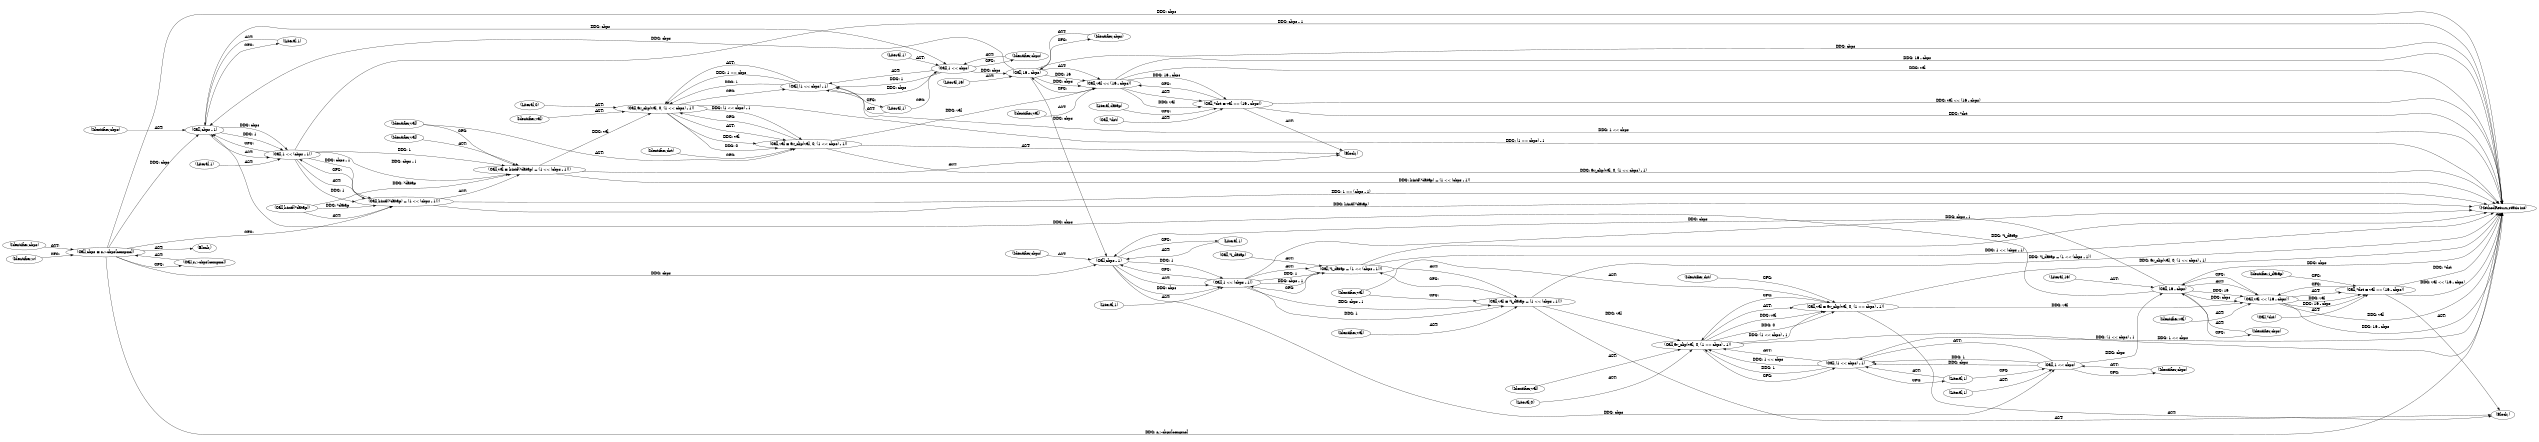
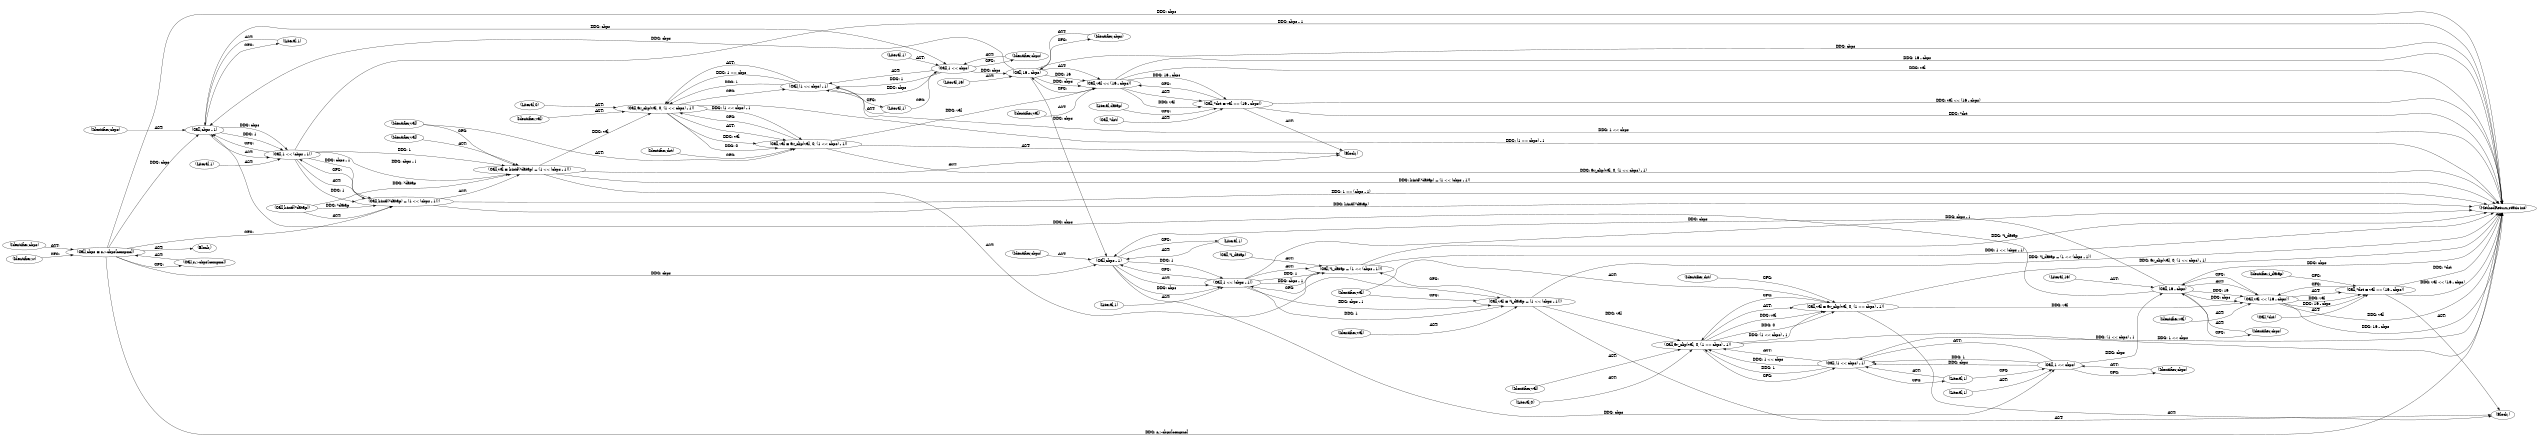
(1456, 274) -> (1015, 280)
